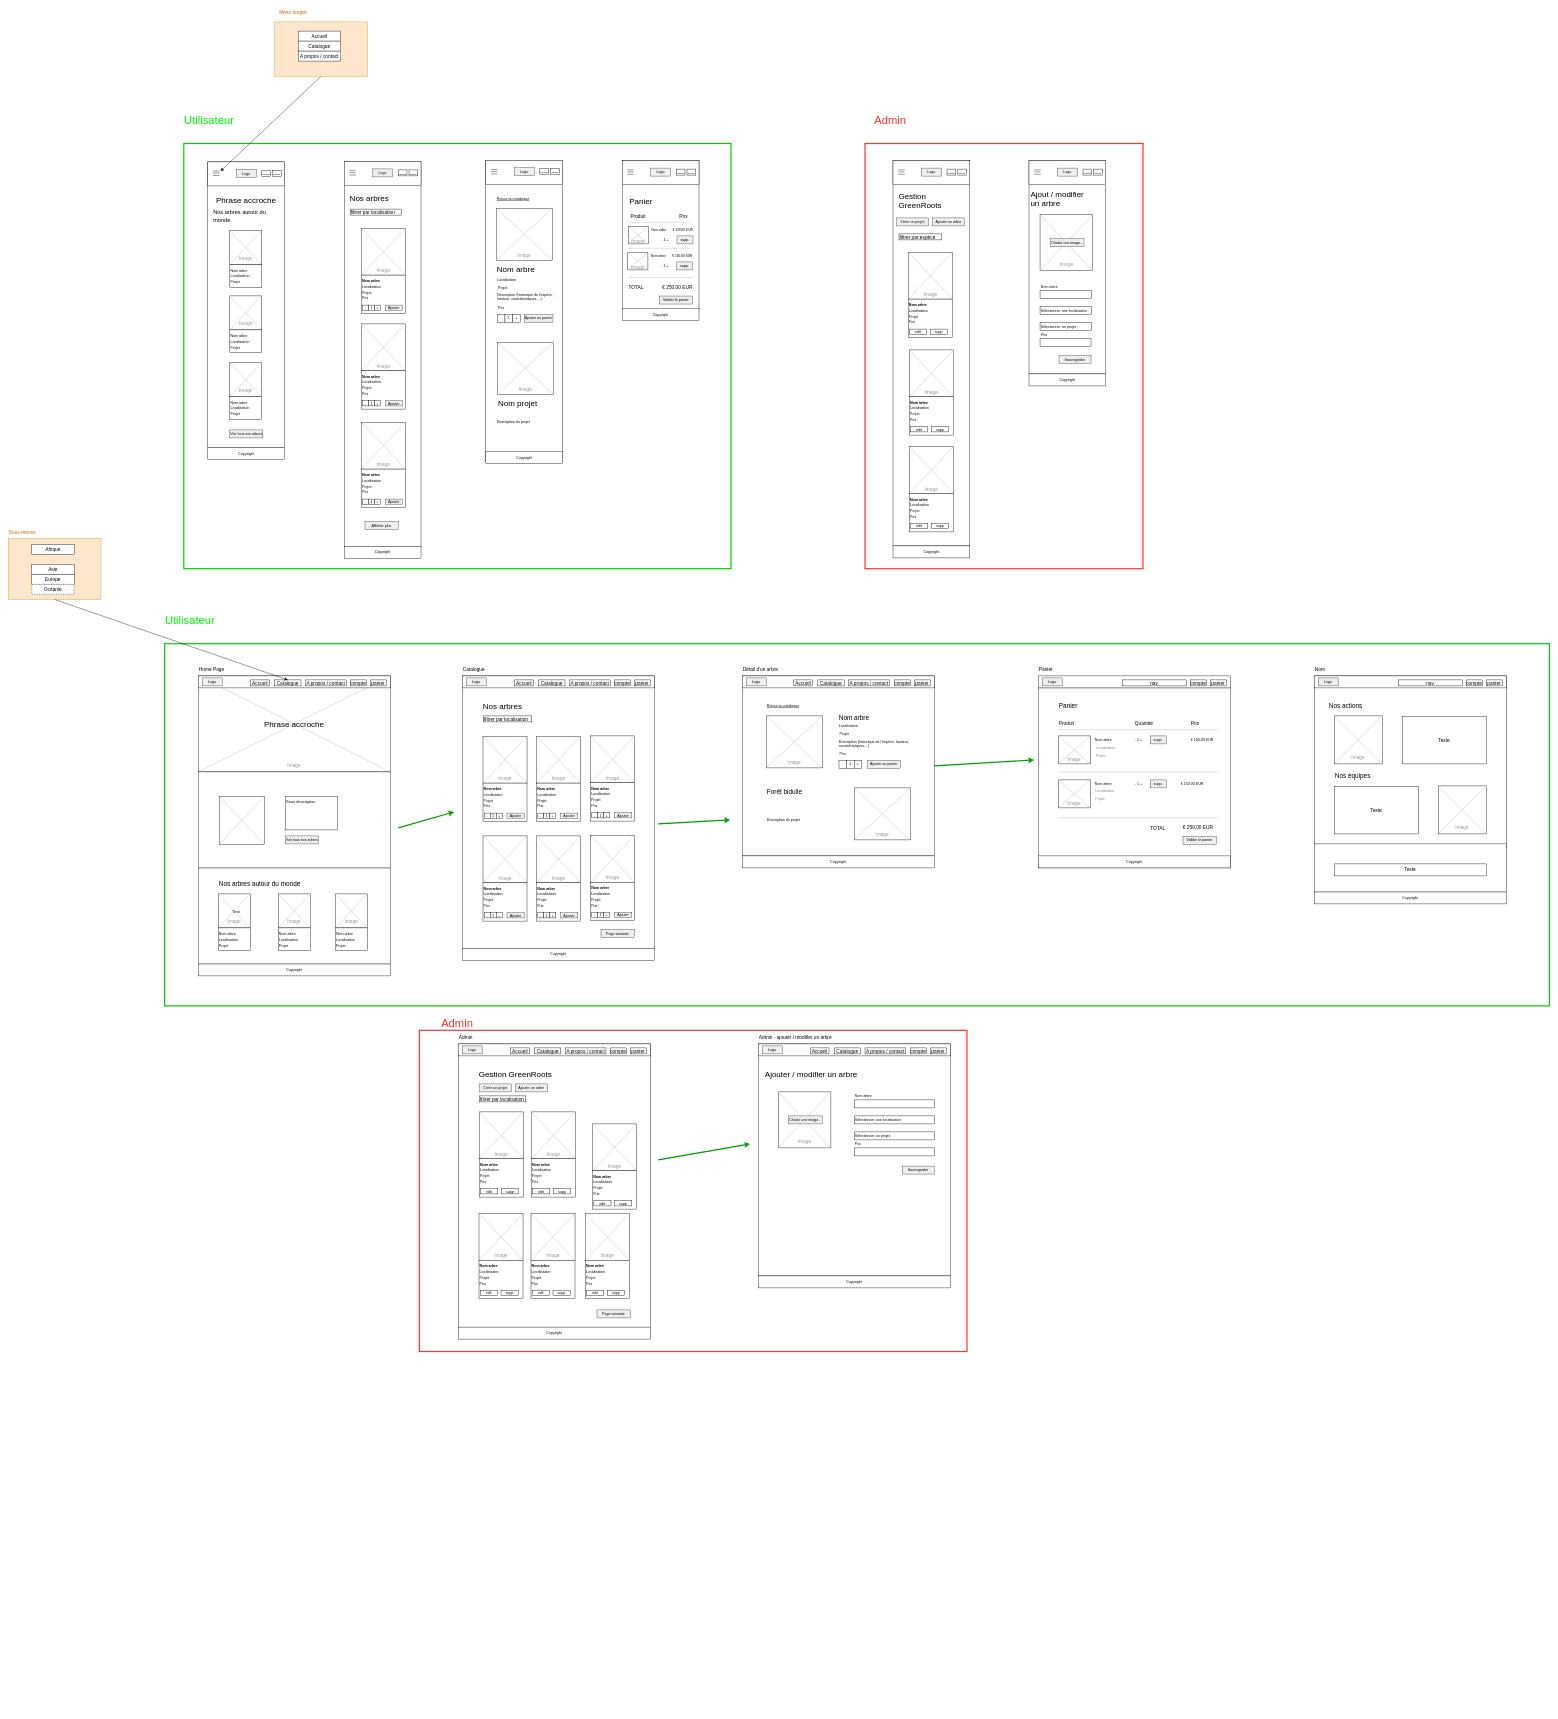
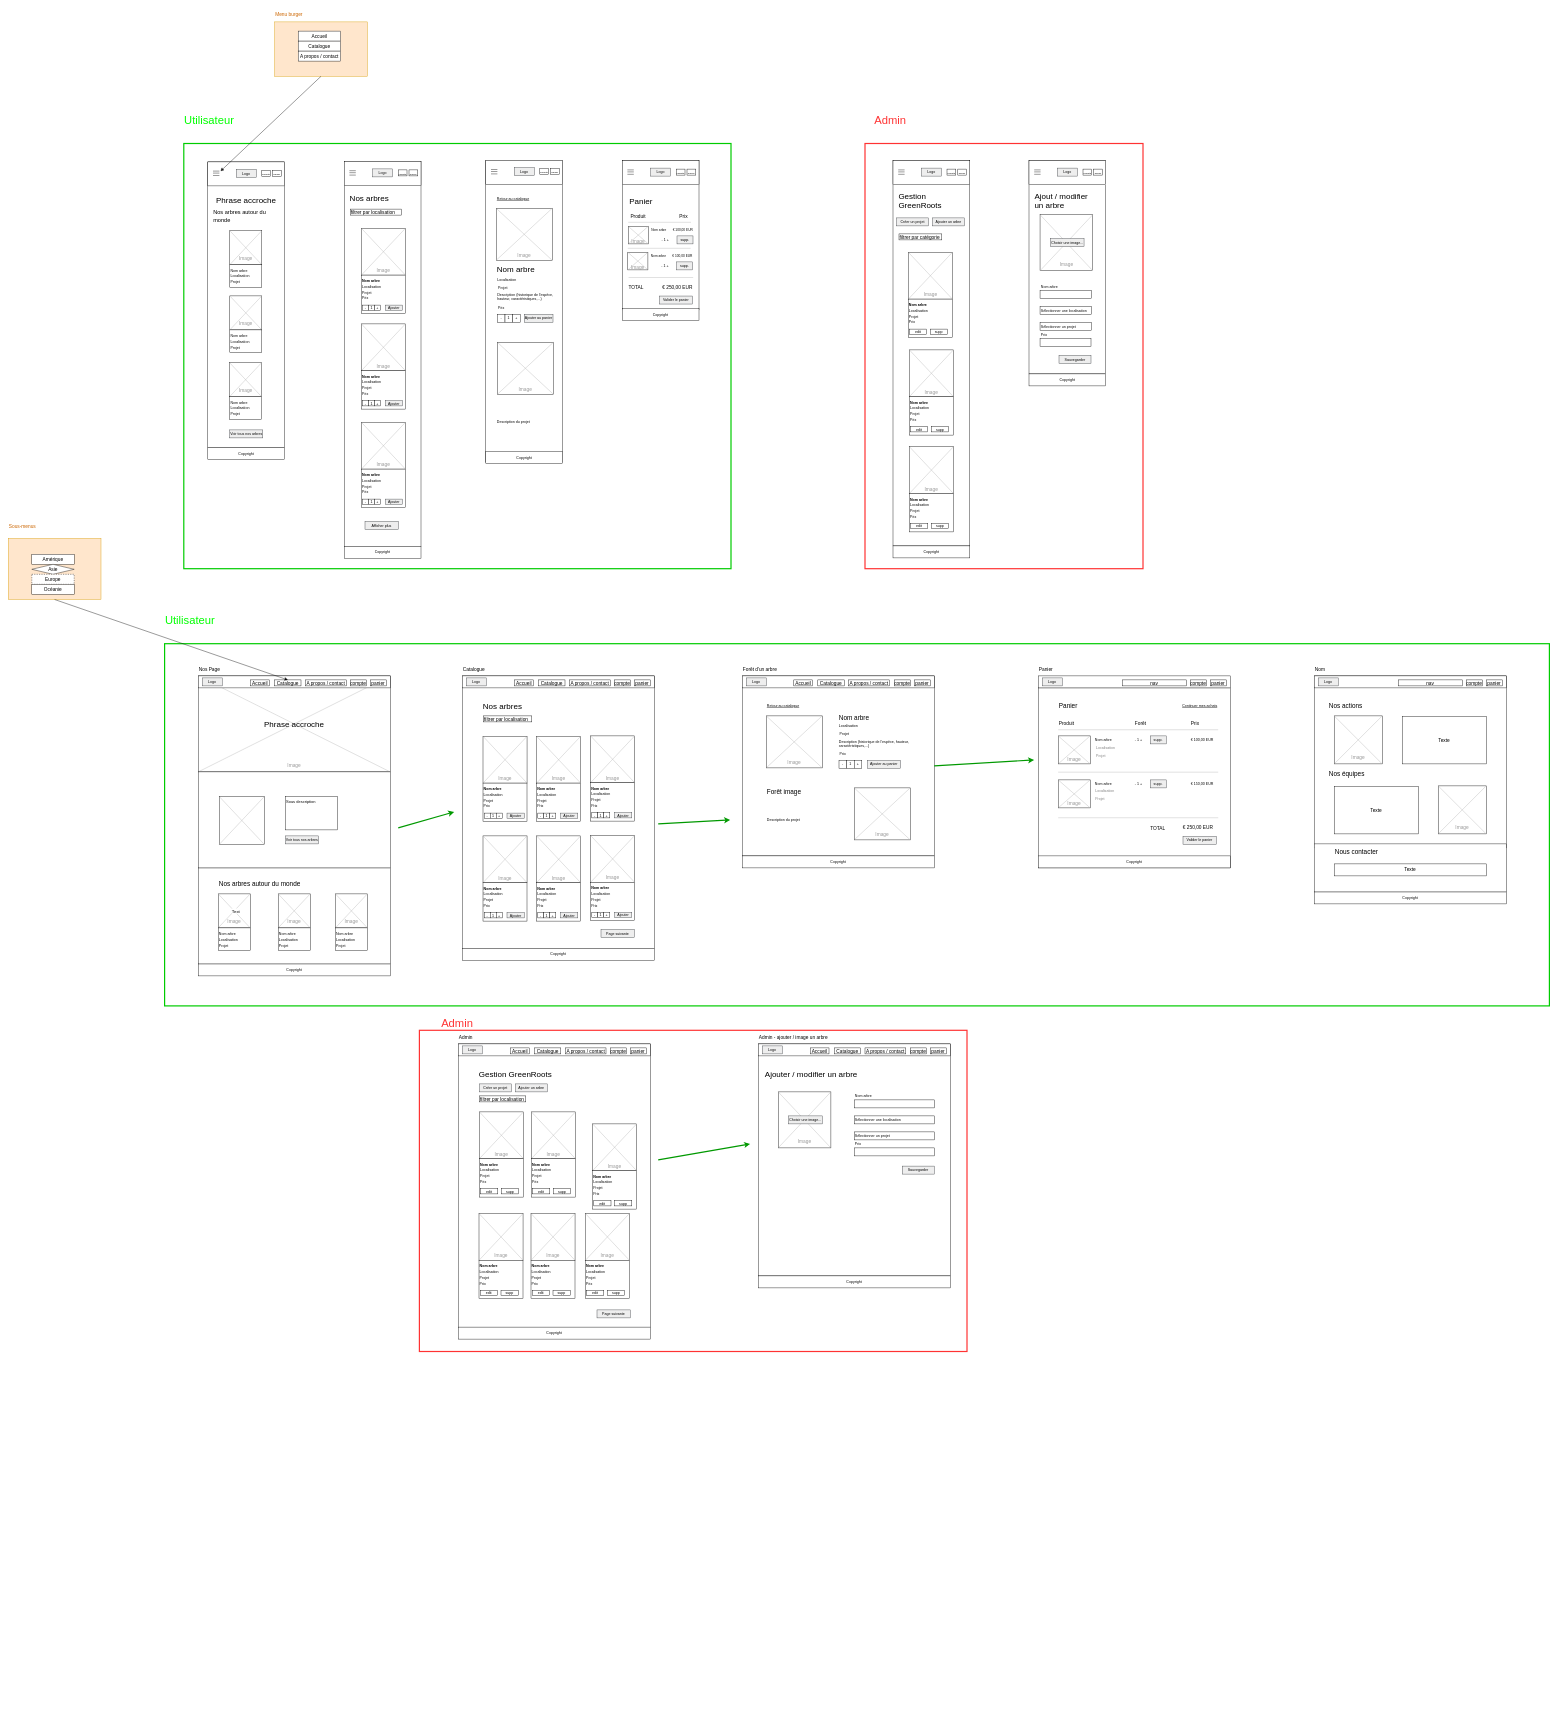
(303, 12) -> (299, 14)
(1064, 198) -> (1068, 200)
(921, 237) -> (921, 237)
(525, 403) -> none
(33, 532) -> (33, 526)
(53, 549) -> none
none -> (53, 559)
(53, 569) -> (53, 569)
(53, 579) -> (53, 579)
(53, 589) -> (53, 589)
(210, 670) -> (209, 670)
(763, 670) -> (763, 670)
none -> (1198, 706)
(1145, 724) -> (1142, 724)
(1376, 776) -> (1370, 774)
(1192, 784) -> (1202, 784)
(787, 792) -> (785, 792)
none -> (1376, 852)
(799, 1038) -> (797, 1038)
